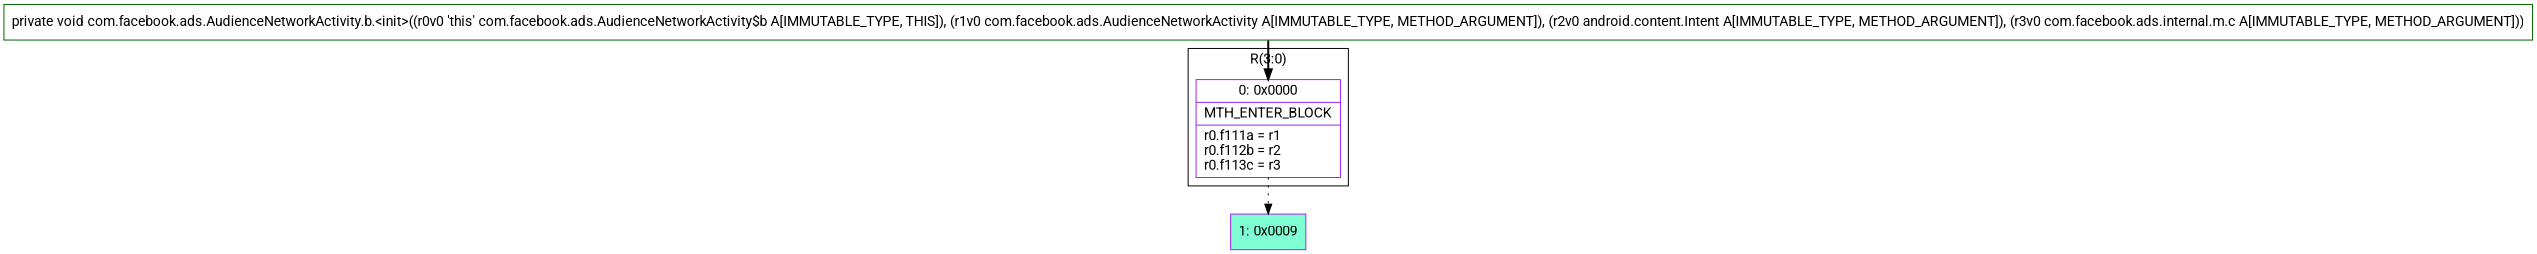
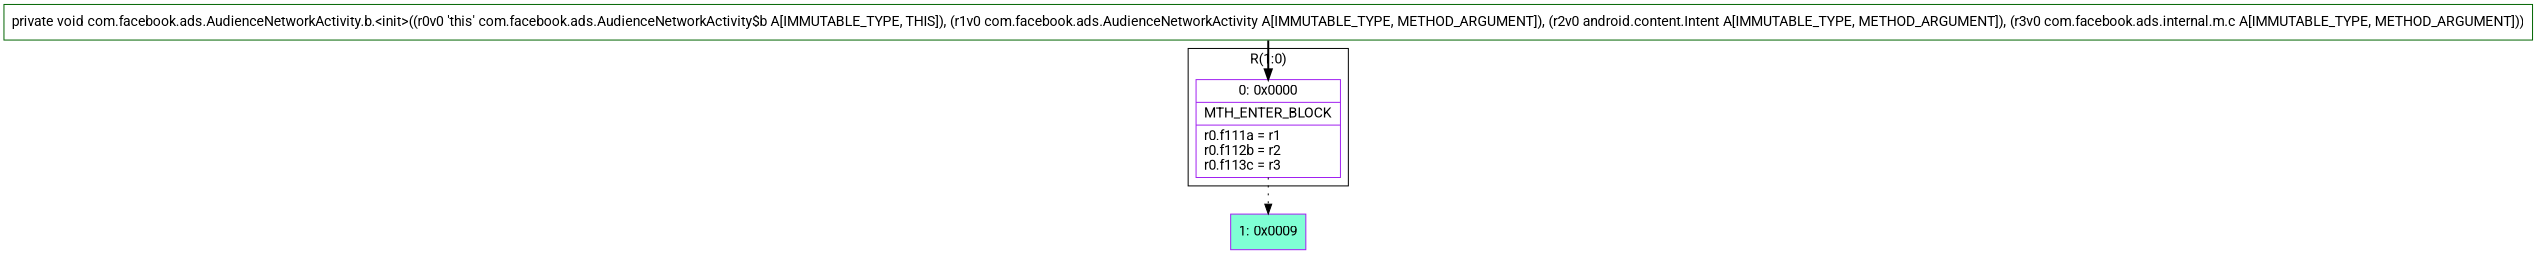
(1268, 60) -> (1268, 60)
